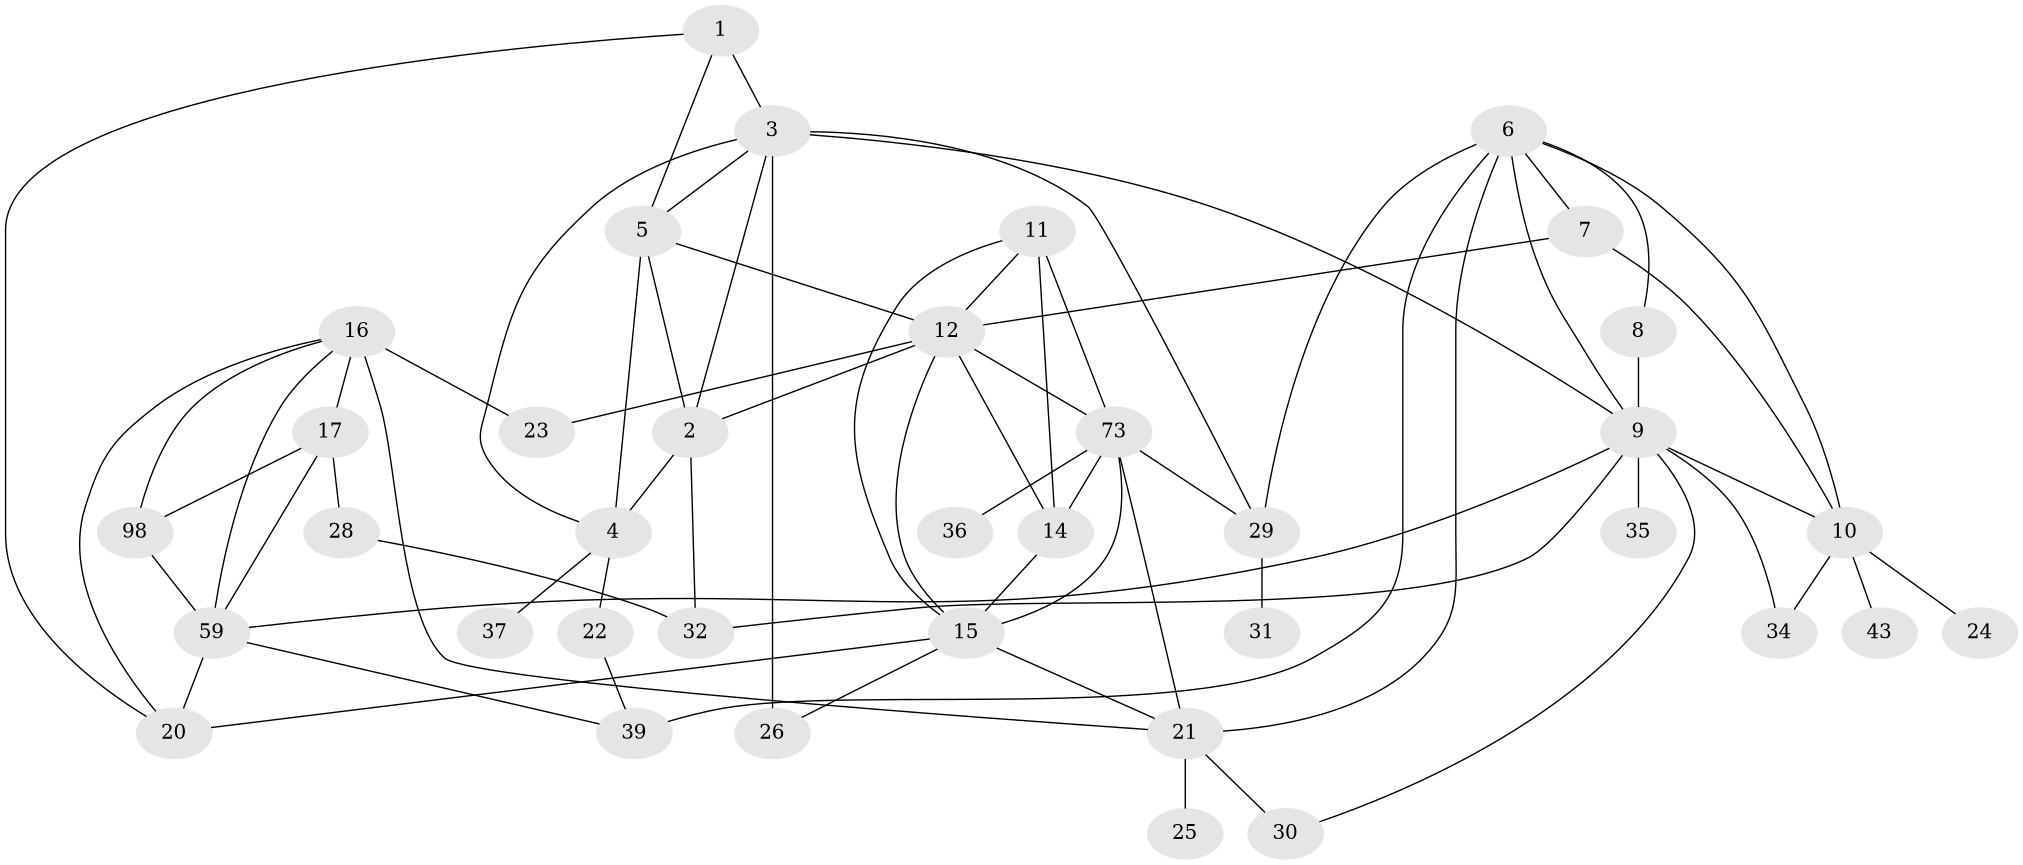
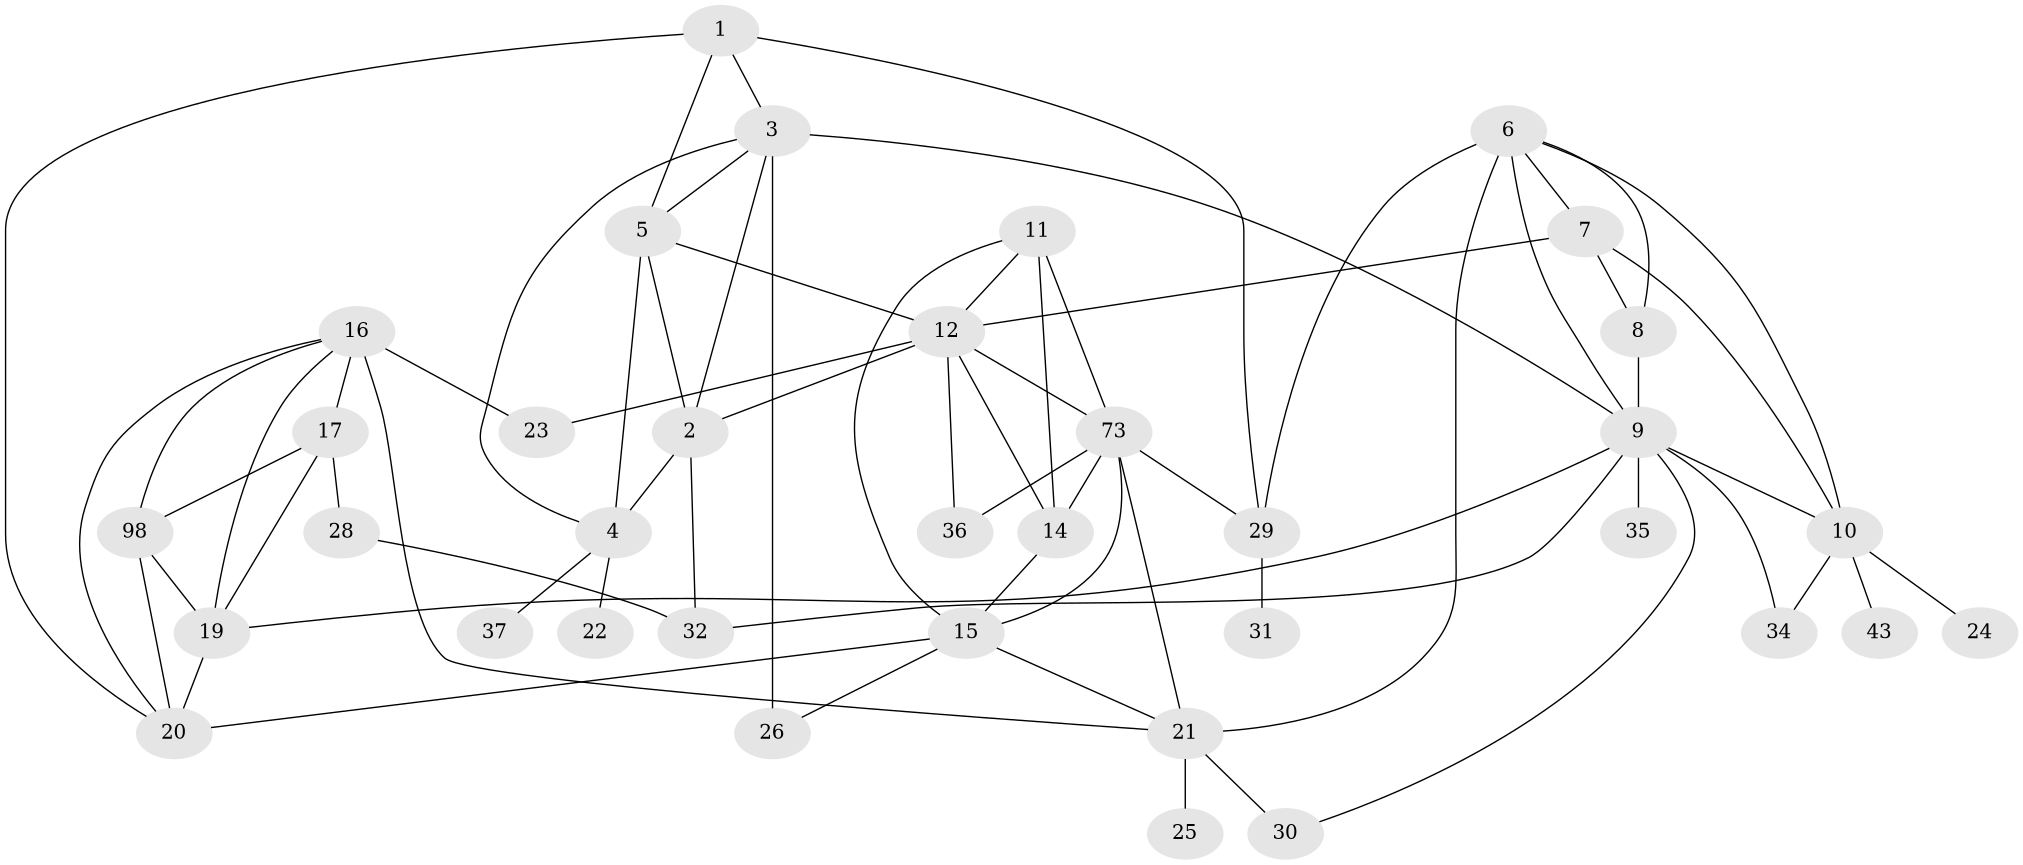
(1102, 228) -> (1152, 143)
none -> (1612, 282)
(897, 488) -> (951, 432)
none -> (155, 633)
(212, 633) -> (212, 633)
(634, 733) -> none
